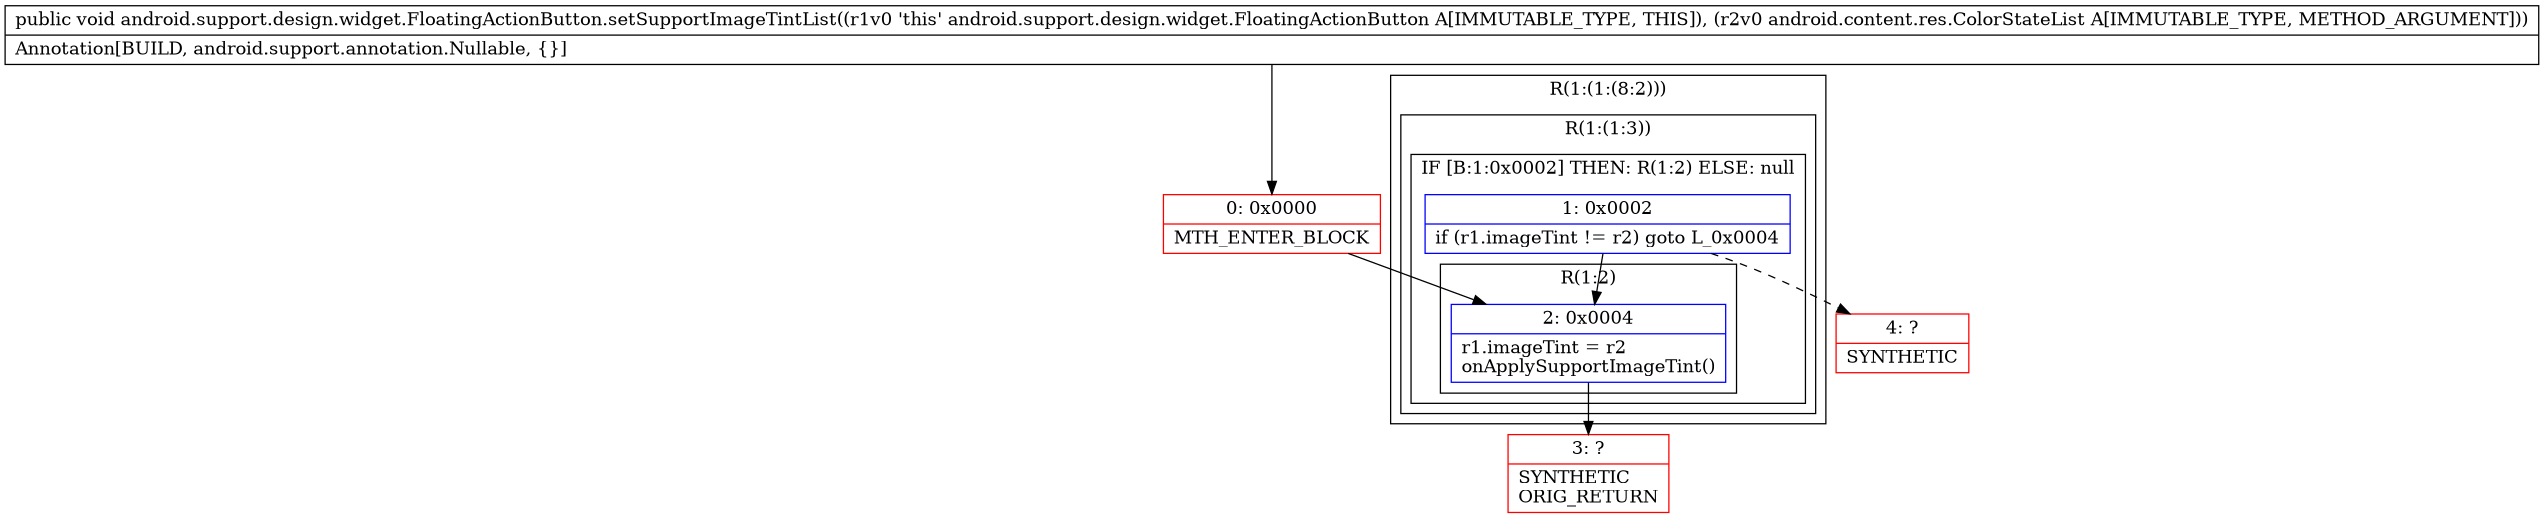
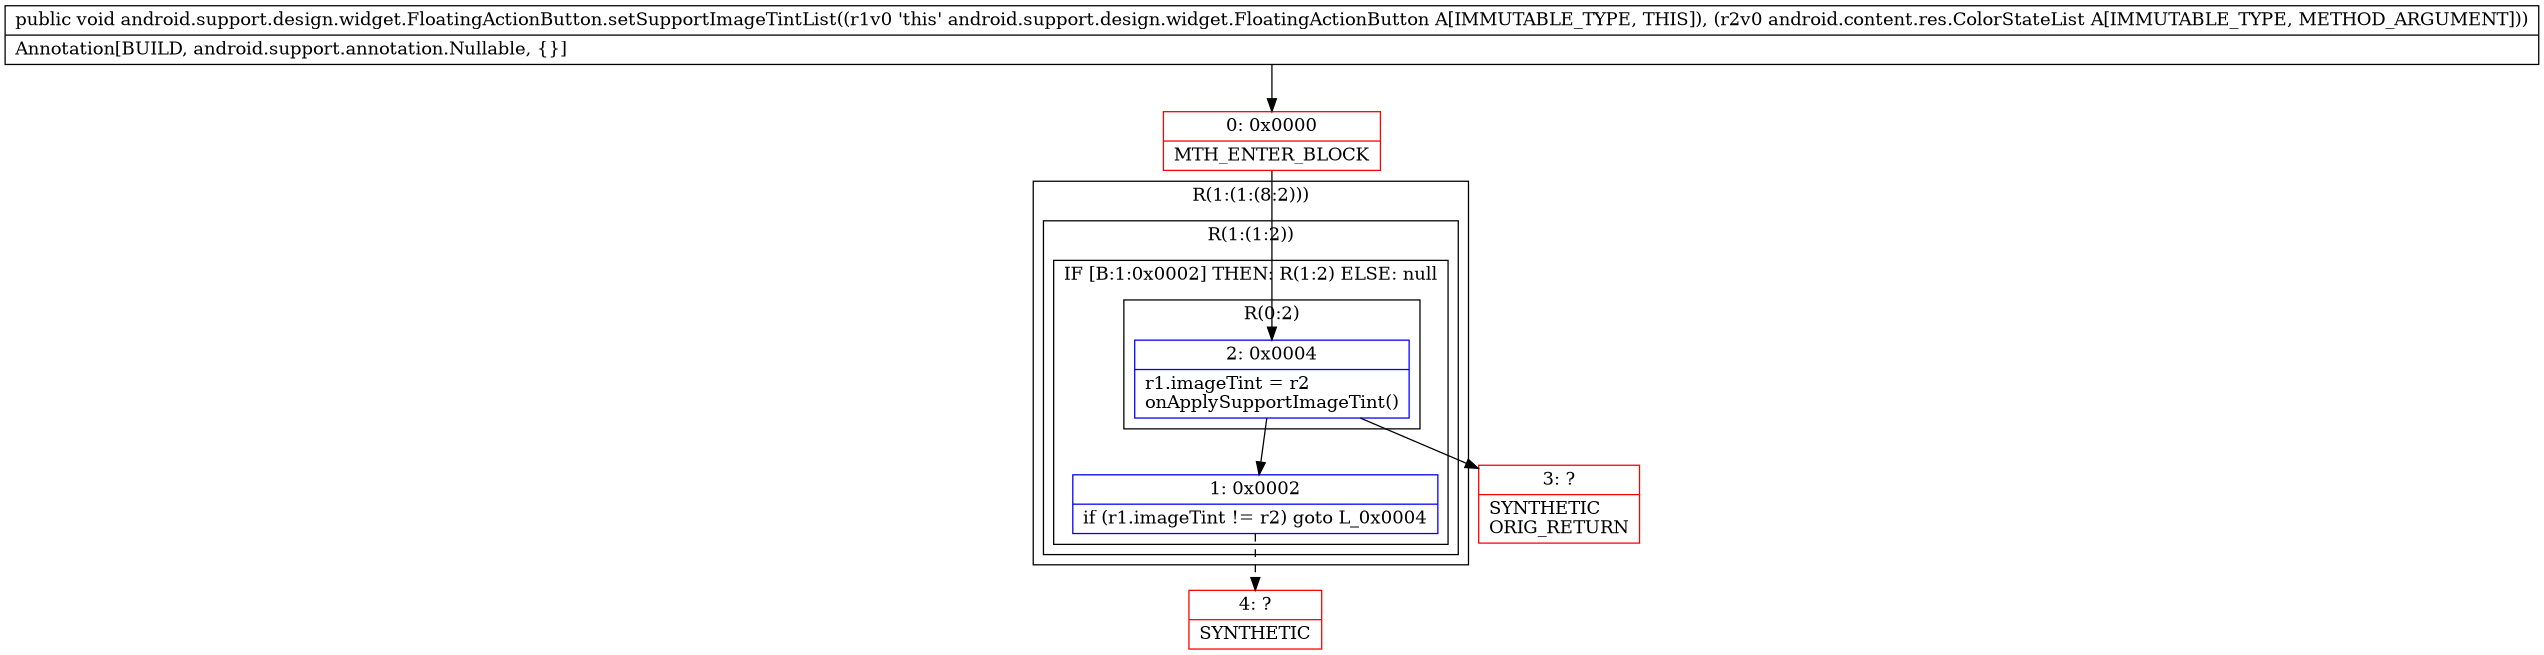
(1608, 130) -> (1251, 235)
(1600, 273) -> (1264, 440)
(1588, 279) -> (1272, 315)
